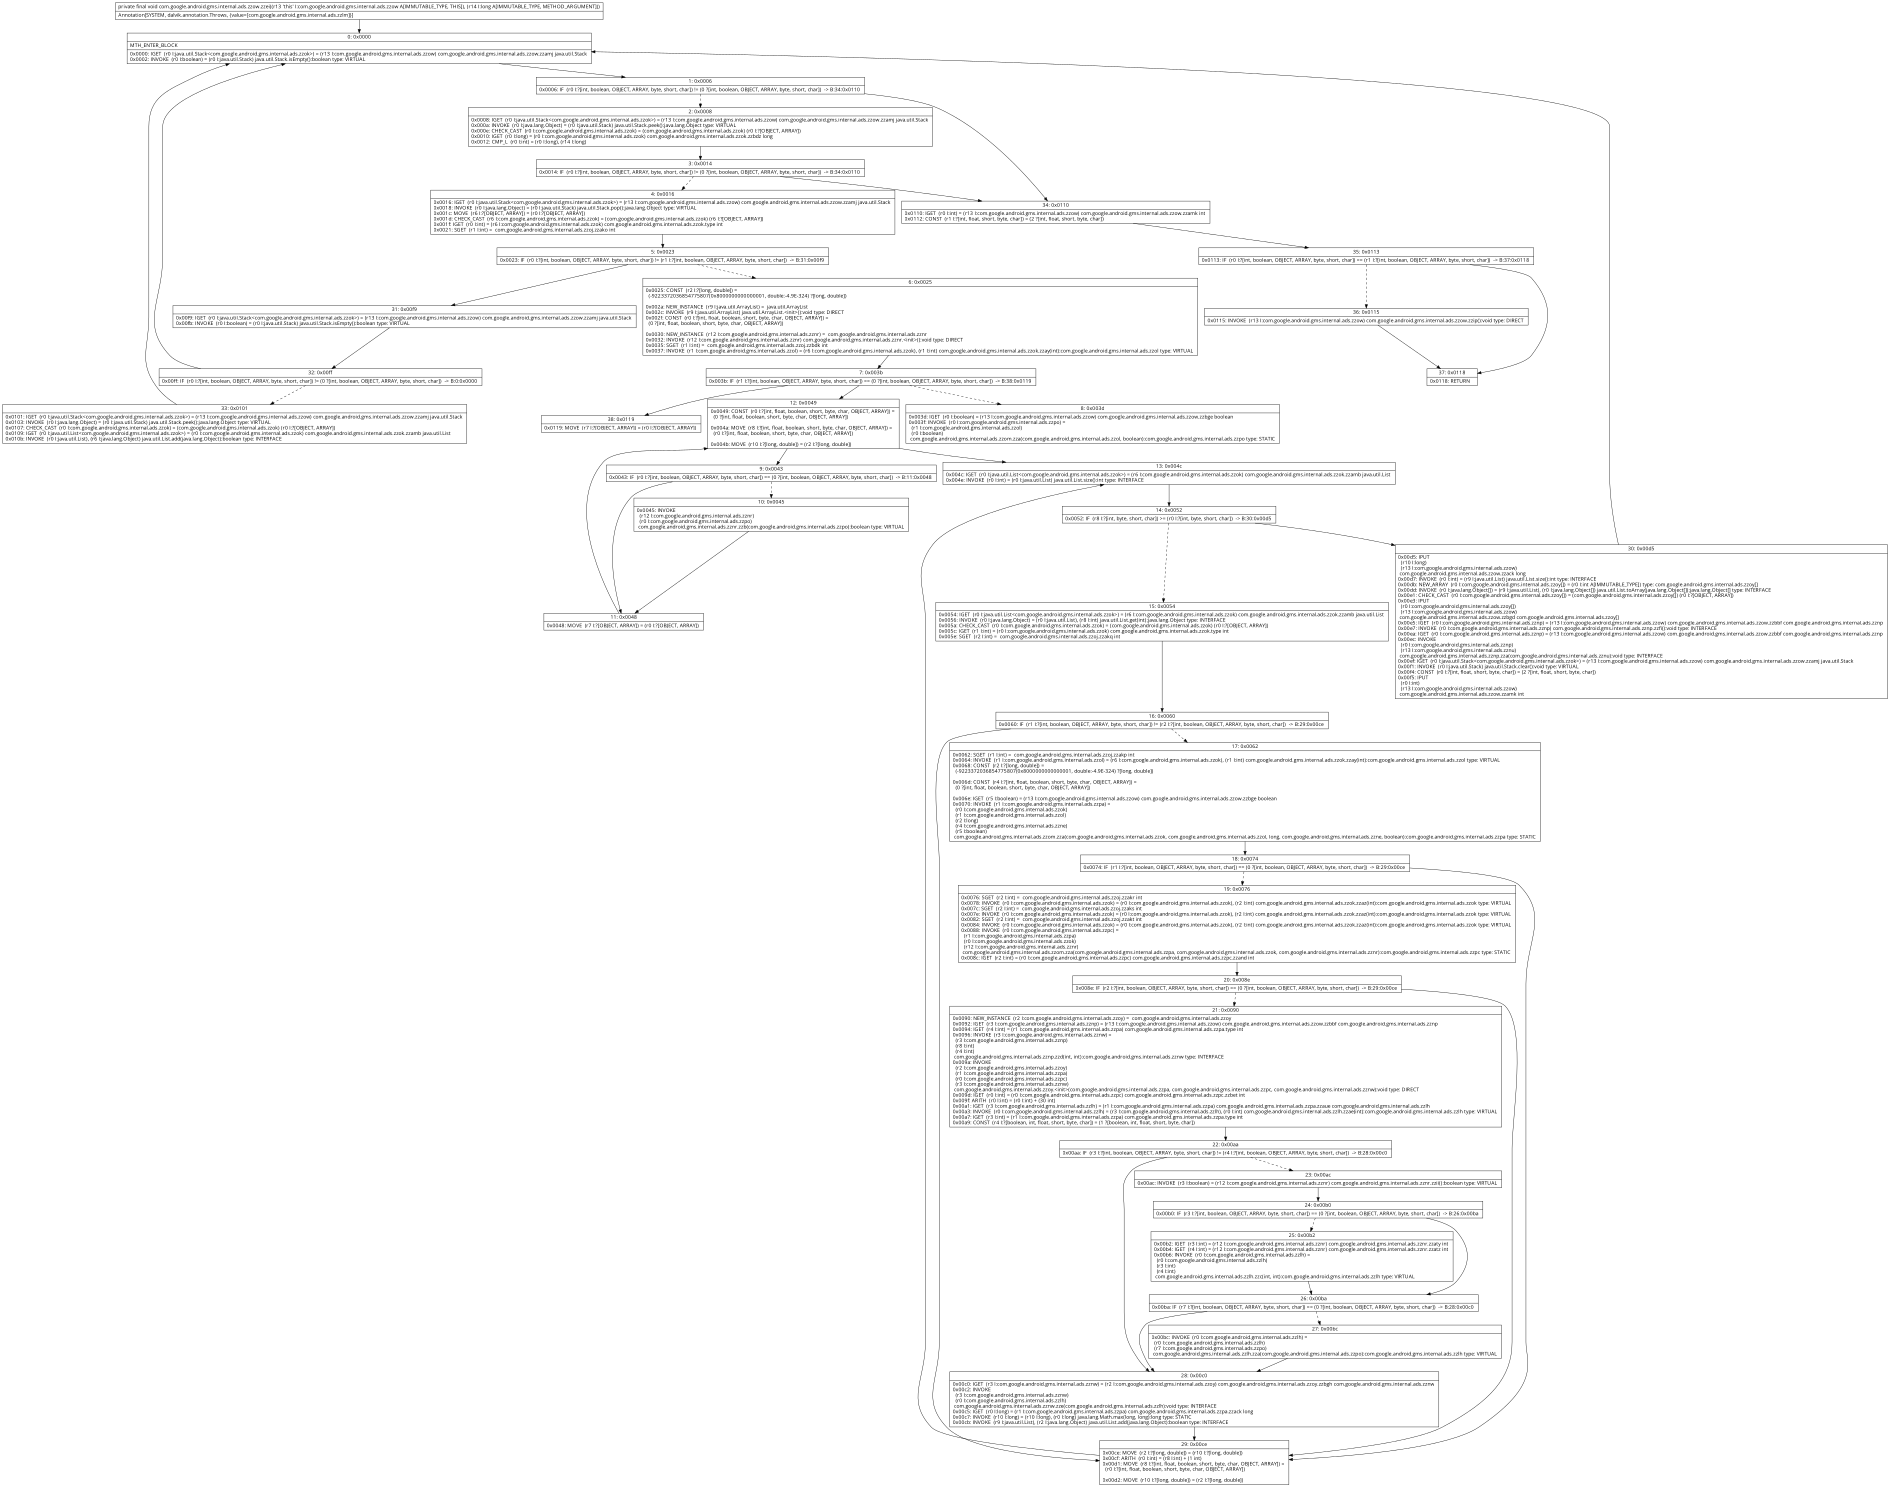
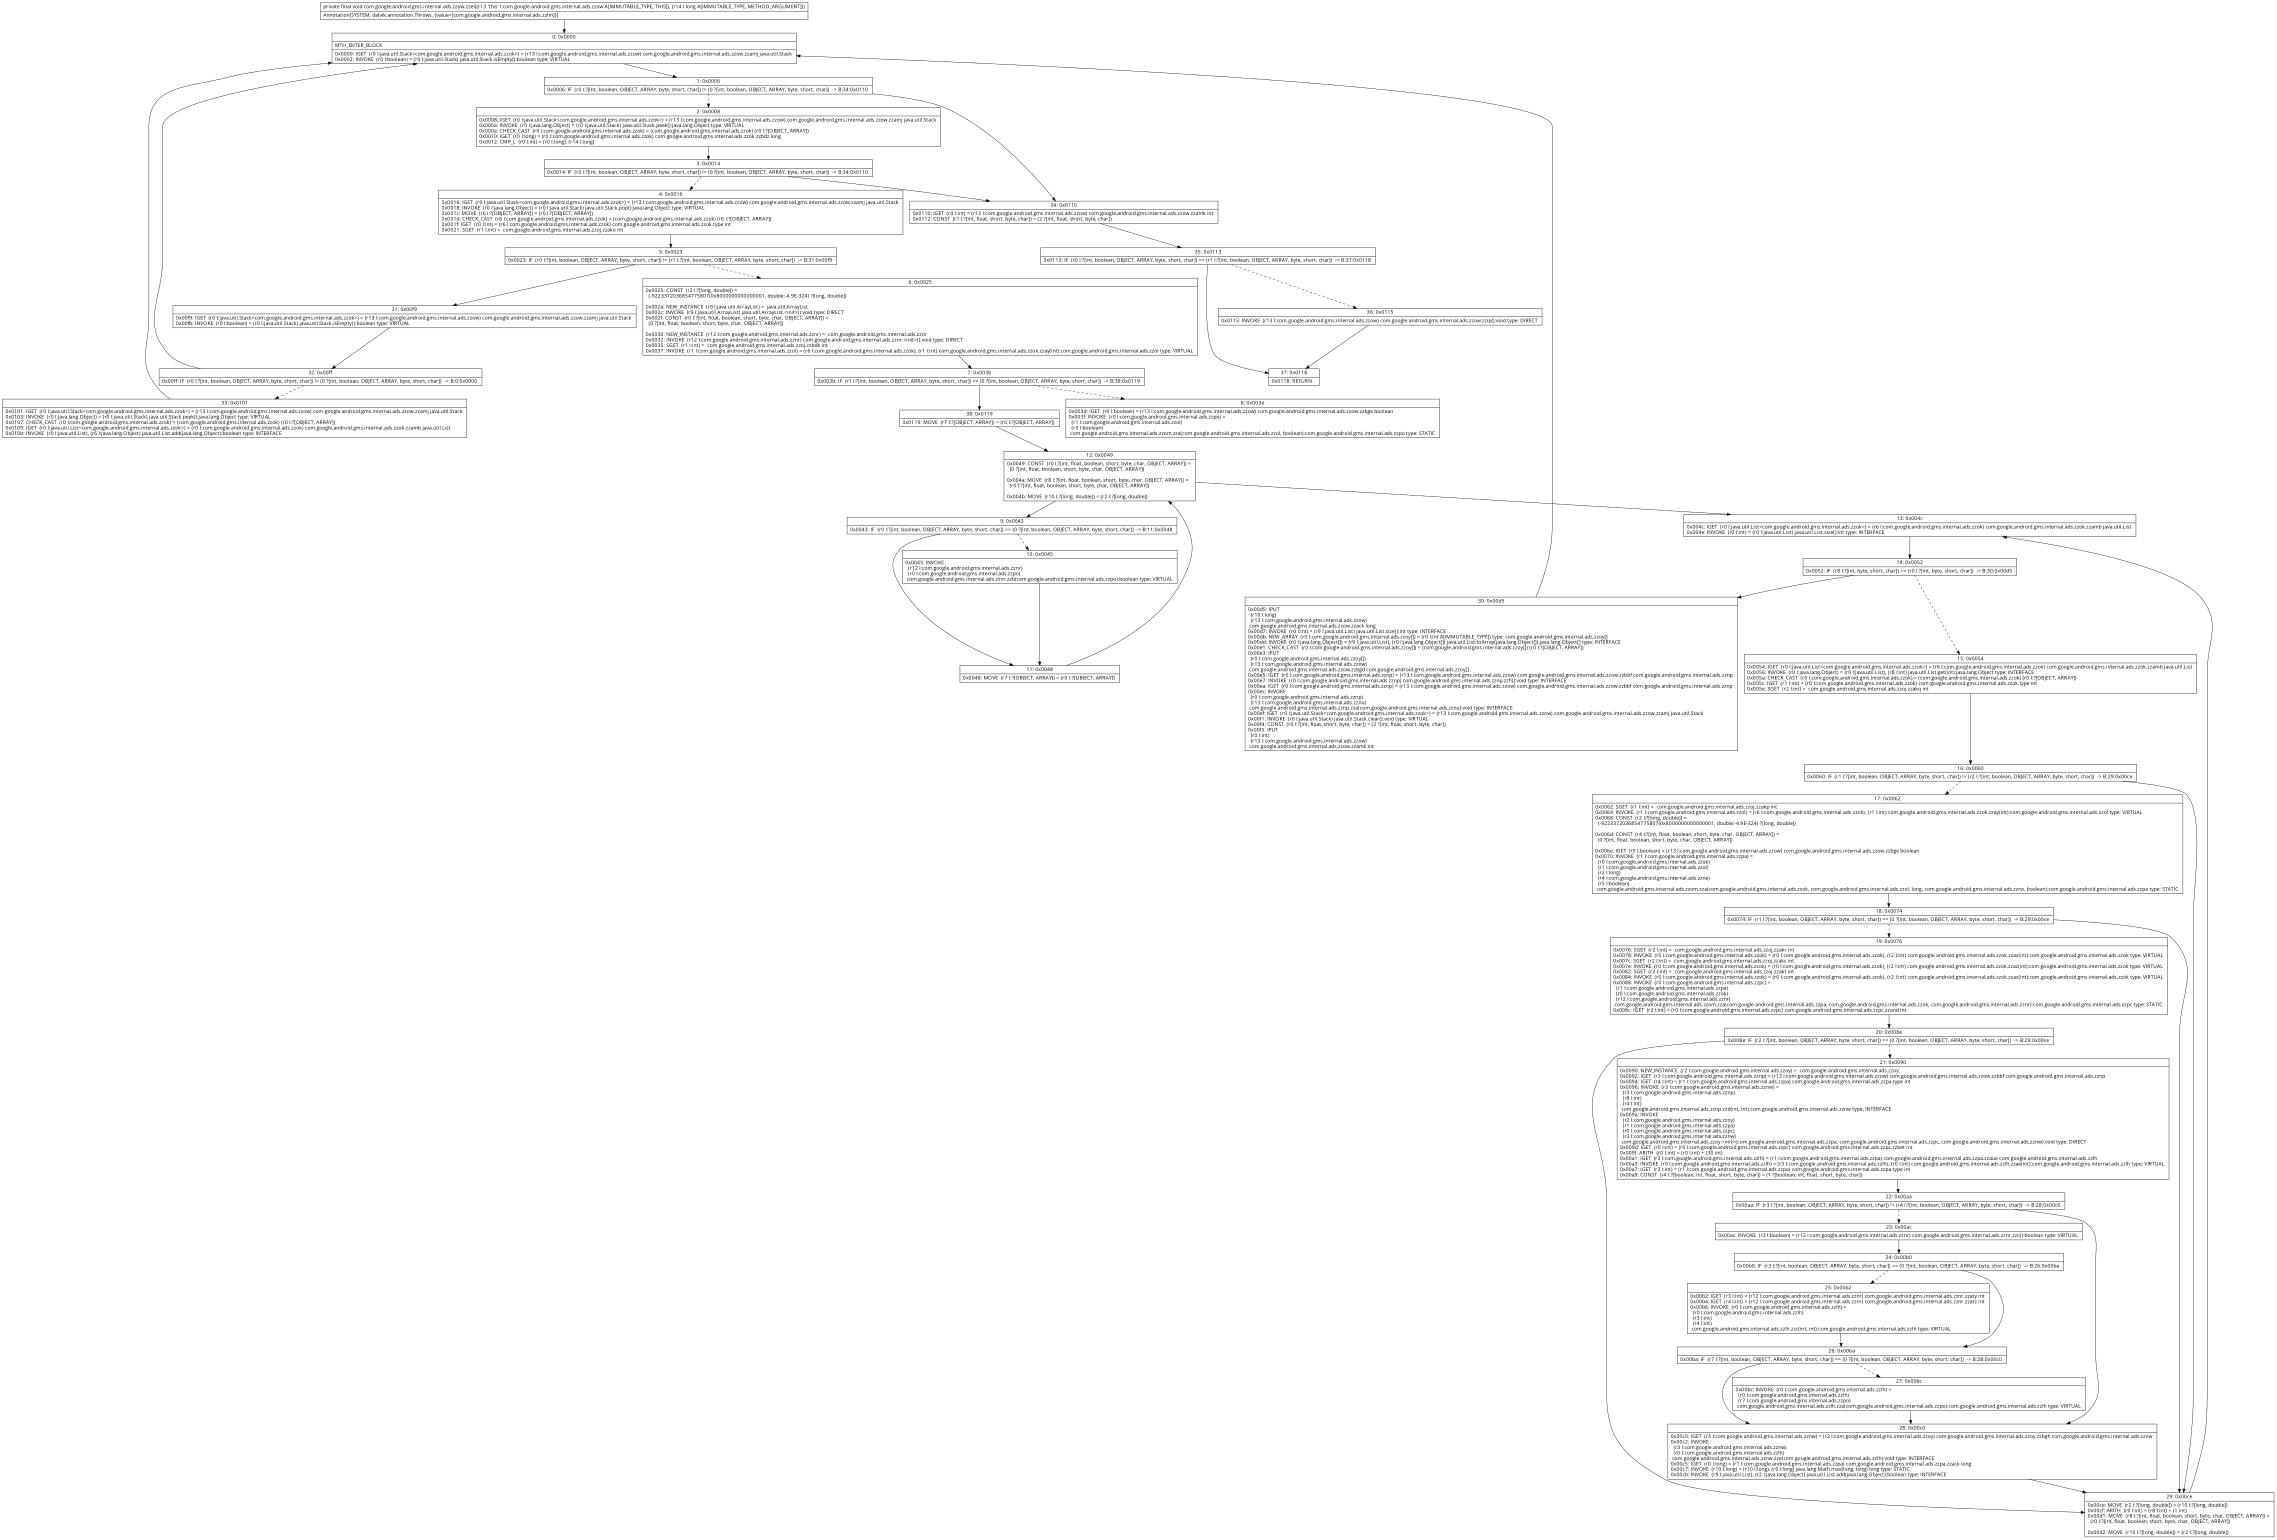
(851, 391) -> (1021, 438)
